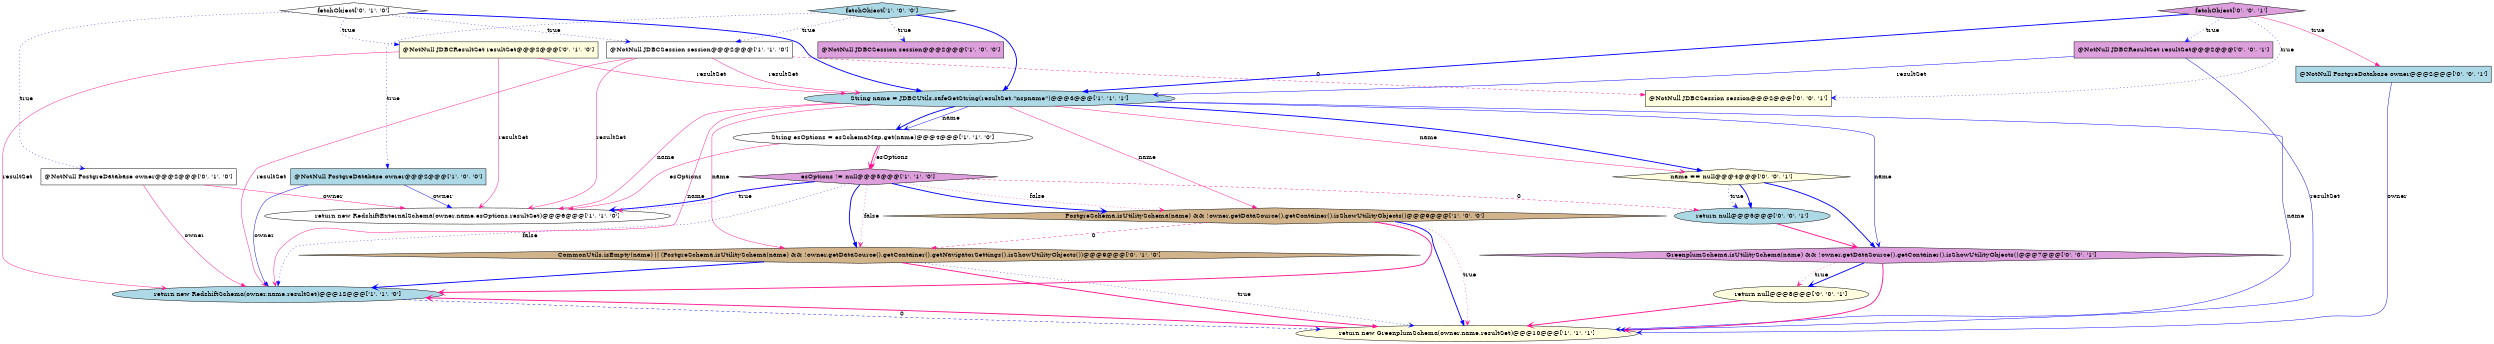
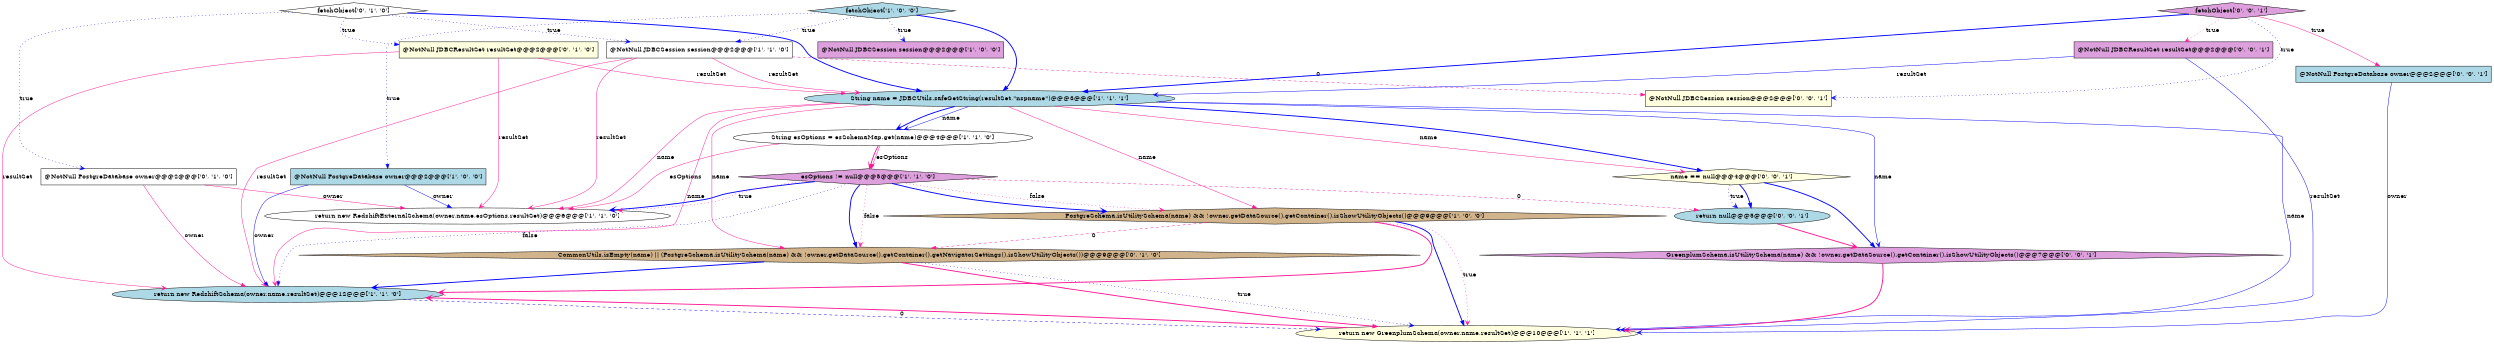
(2205, 29) -> (2205, 29)
(1791, 294) -> none
